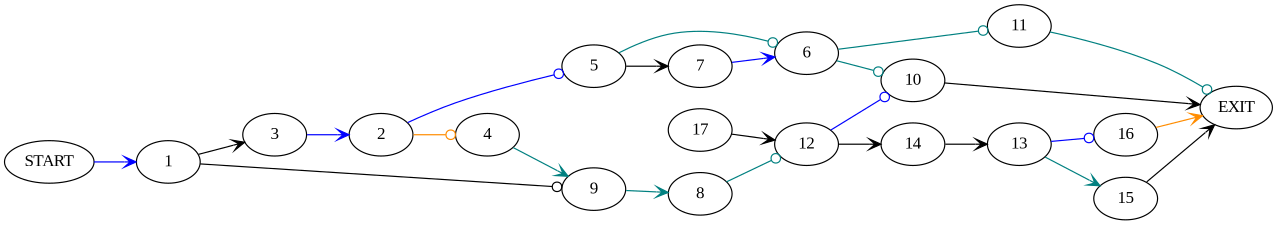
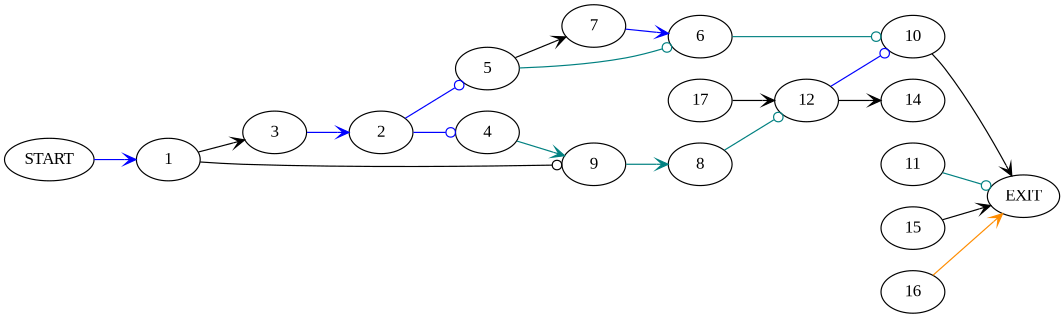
(908, 40) -> none
(430, 135) -> (430, 132)
(1019, 144) -> none
